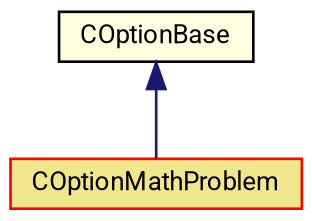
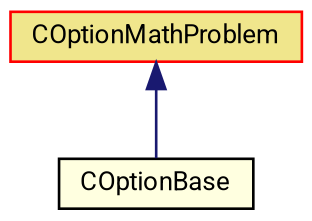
(156, 124) -> (156, 124)
